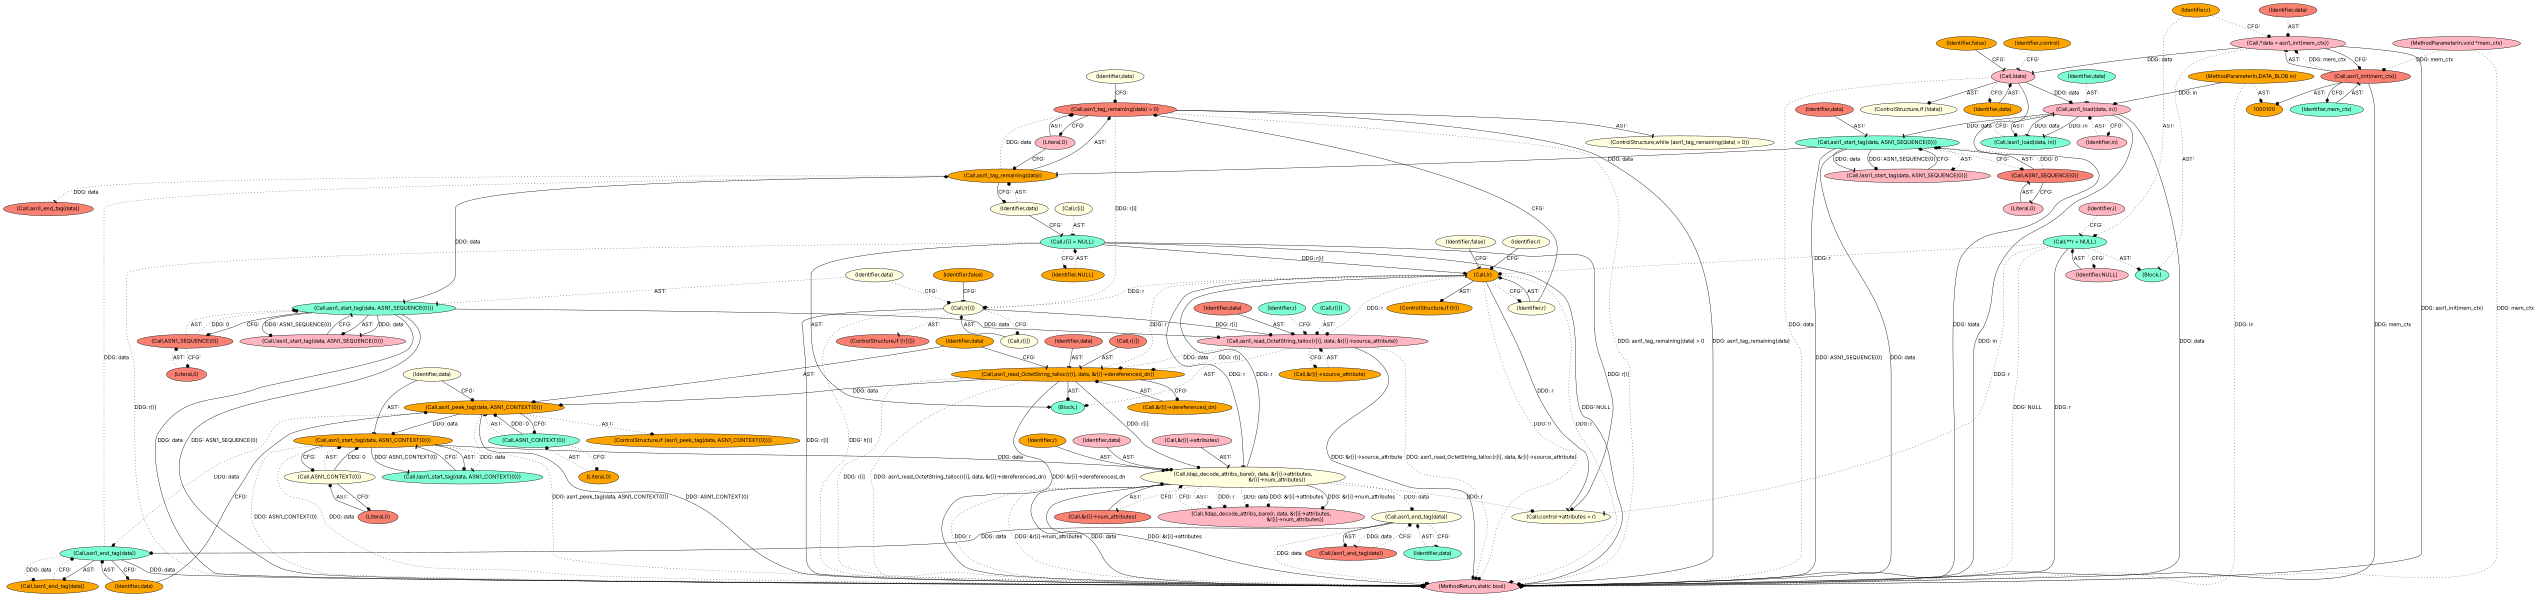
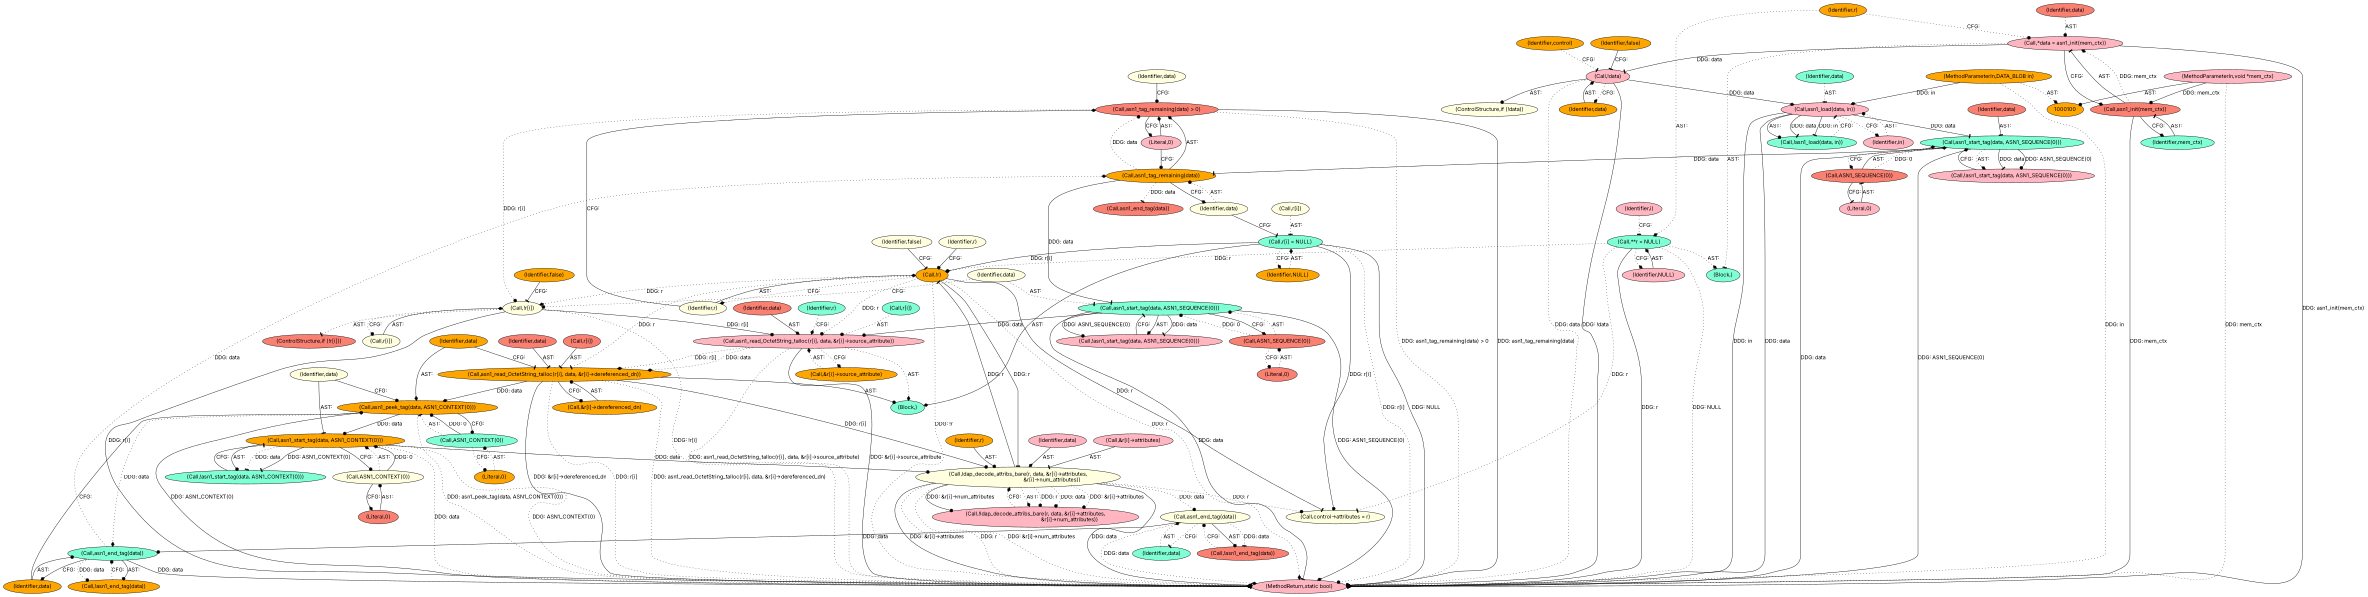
(2412, 60) -> (2179, 92)
(2310, 91) -> (2137, 92)
(1680, 143) -> none
(1429, 308) -> none
(693, 441) -> none
(1103, 517) -> none
